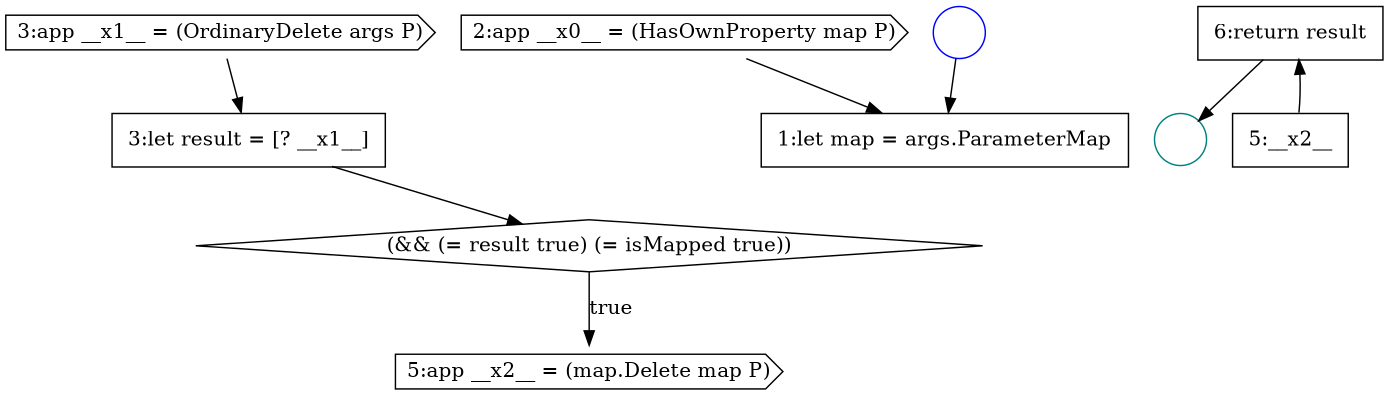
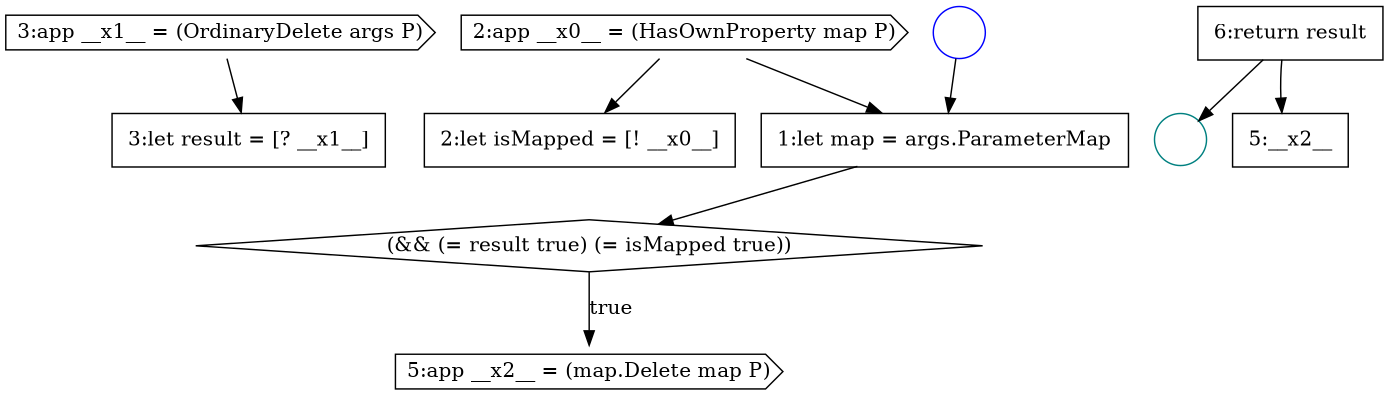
(1300, 93) -> (1281, 79)
none -> (579, 140)
(420, 193) -> (765, 193)
